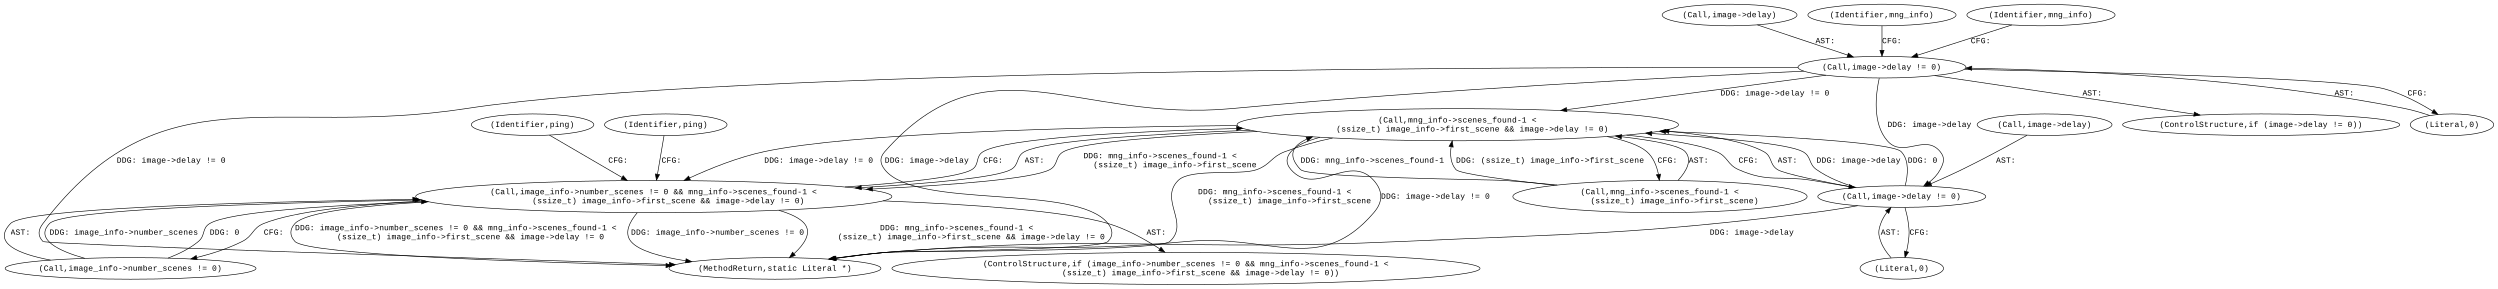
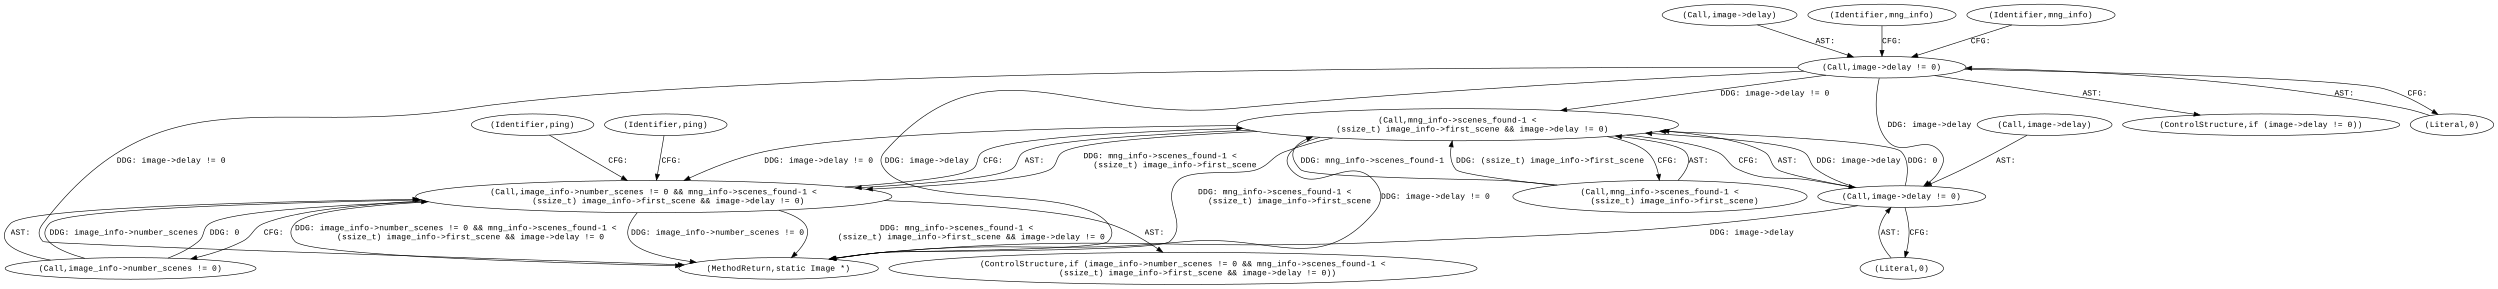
(775, 268) -> (779, 268)
